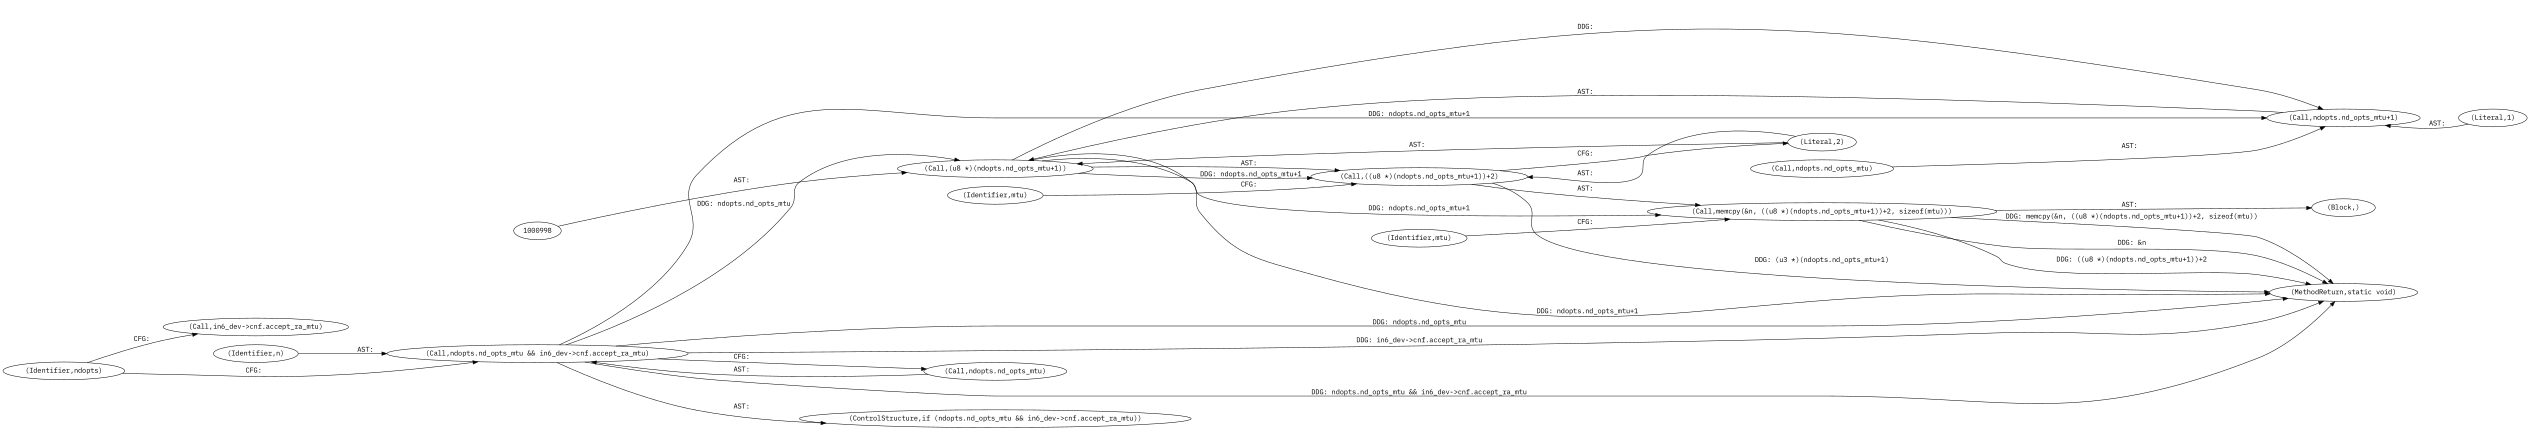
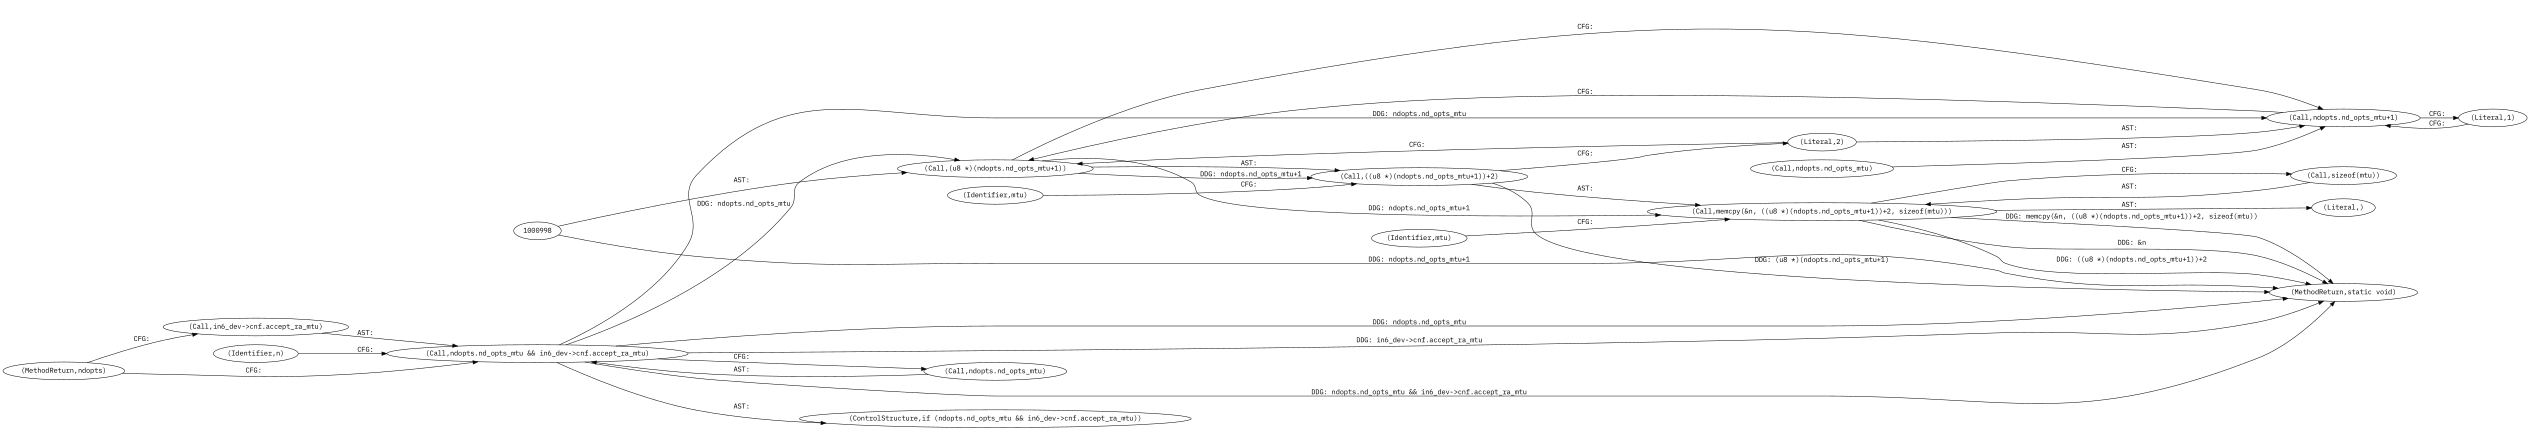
(1587, 27) -> (1587, 27)
(1587, 92) -> (1587, 92)
(1419, 114) -> (1419, 114)
none -> (2437, 118)
(2439, 124) -> (2439, 124)
(1419, 145) -> (1419, 145)
(1657, 150) -> (2078, 139)
none -> (2343, 176)
(2343, 208) -> (2343, 208)
(1822, 260) -> (1822, 260)
(1621, 316) -> (1416, 263)
none -> (387, 339)
(368, 350) -> (368, 350)
(64, 371) -> (64, 371)
